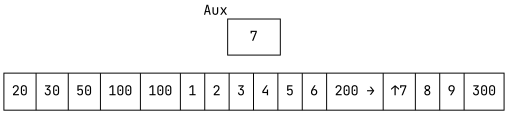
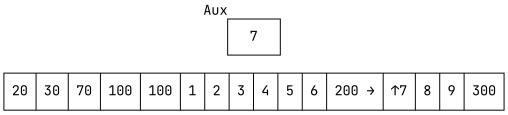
(84, 91) -> (84, 91)
